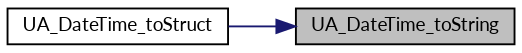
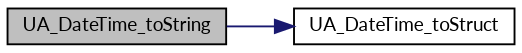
(252, 26) -> (251, 26)
